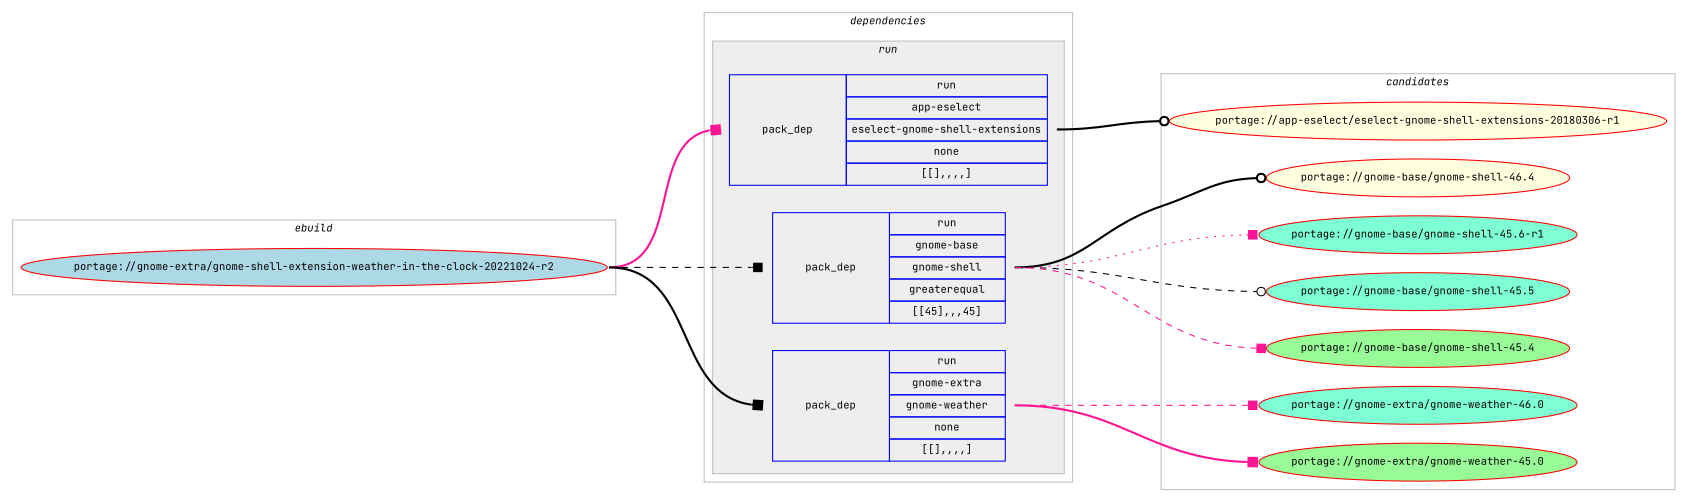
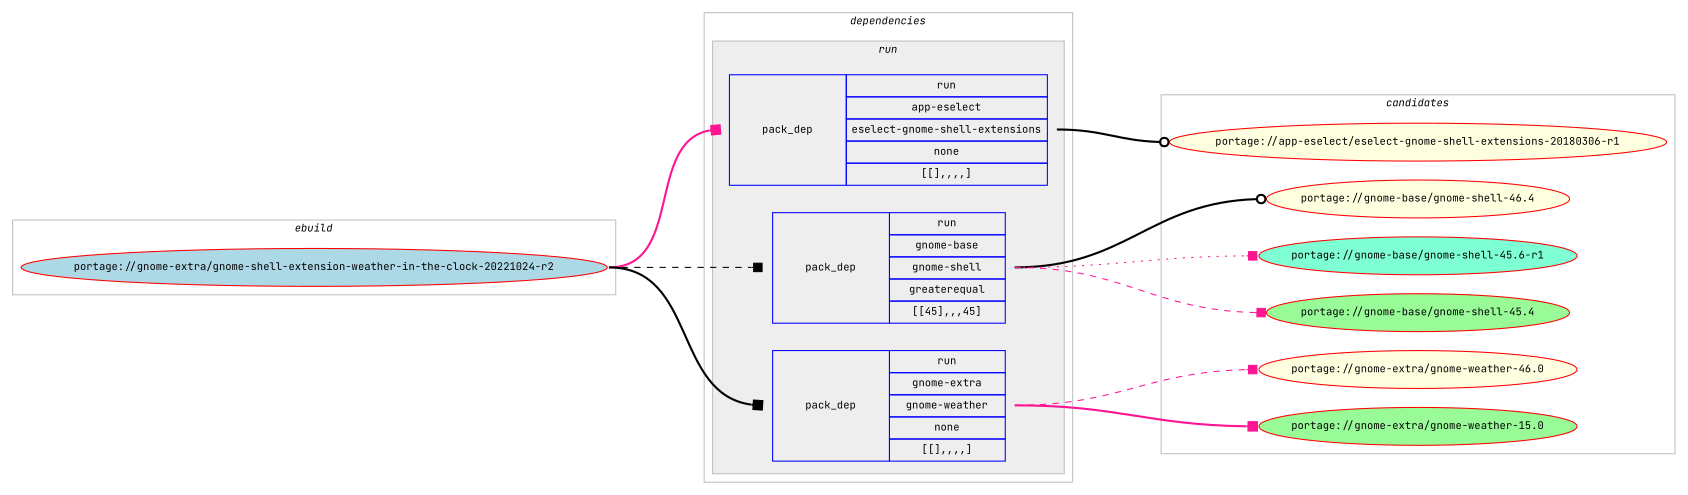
(1418, 292) -> none
(1418, 405) -> (1418, 370)
(1418, 462) -> (1418, 426)
